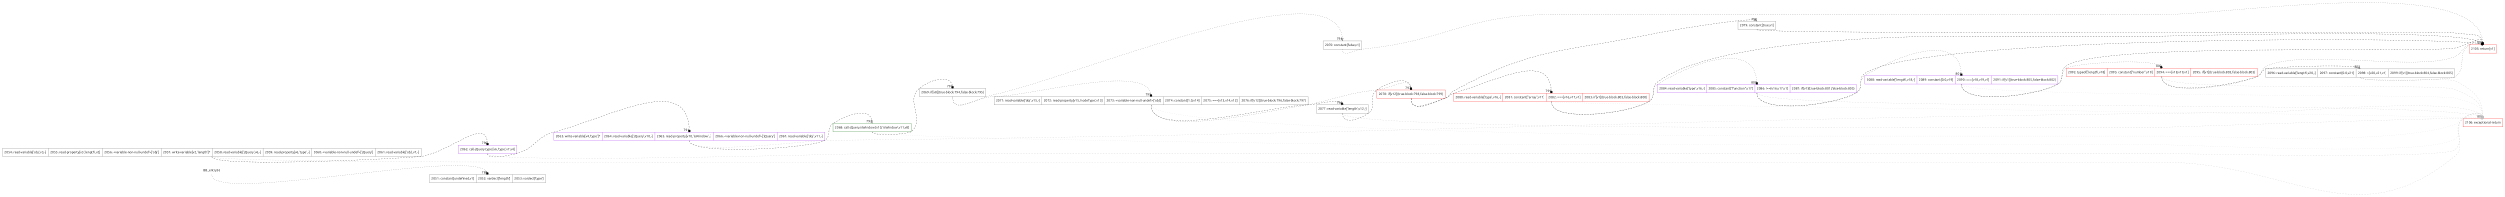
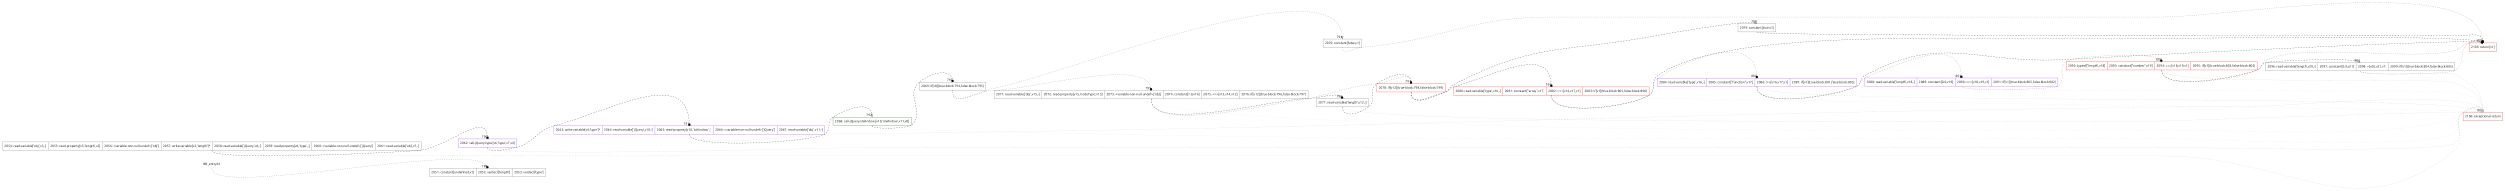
(2213, 51) -> none
